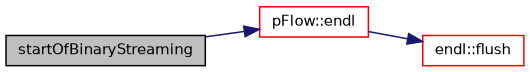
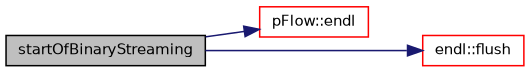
(388, 35) -> (306, 51)
